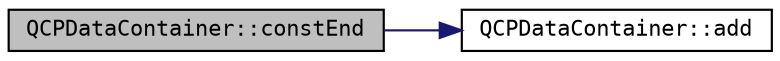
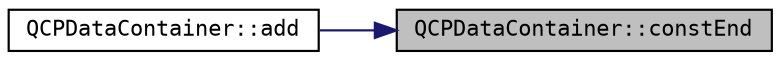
(412, 30) -> (347, 30)
